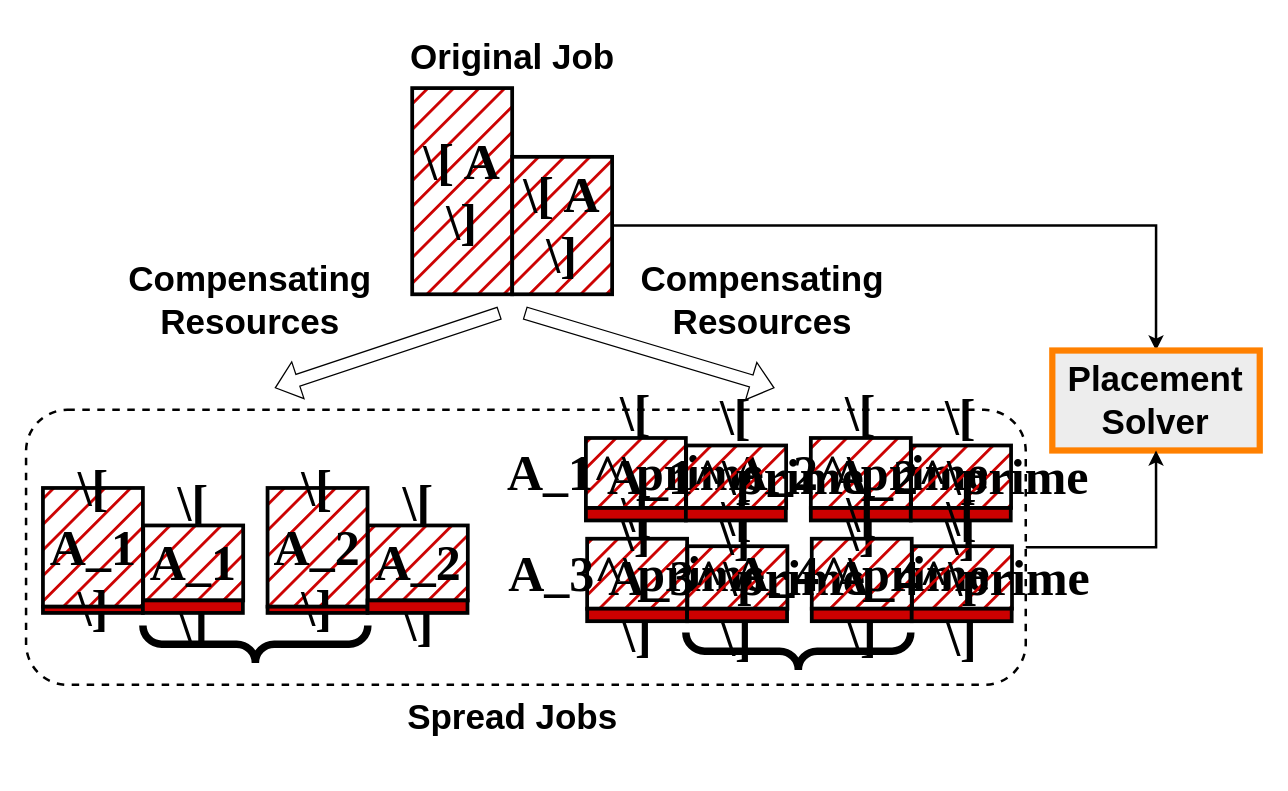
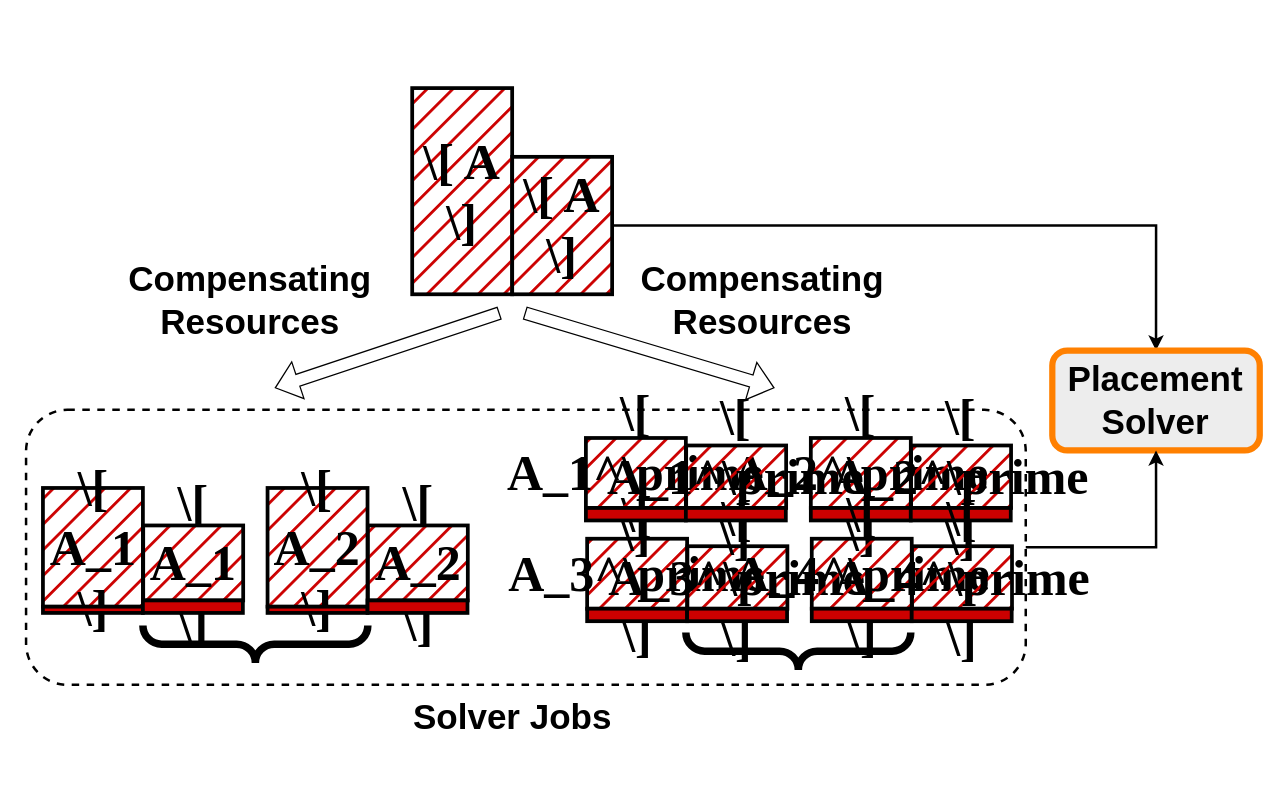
(512, 57) -> none
(1156, 401) -> (1156, 401)
(513, 717) -> (513, 717)
